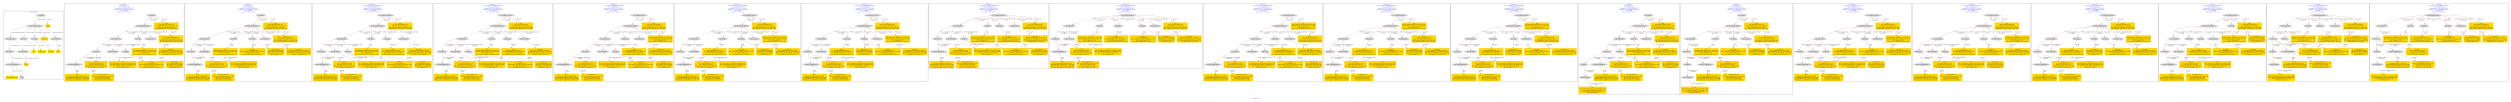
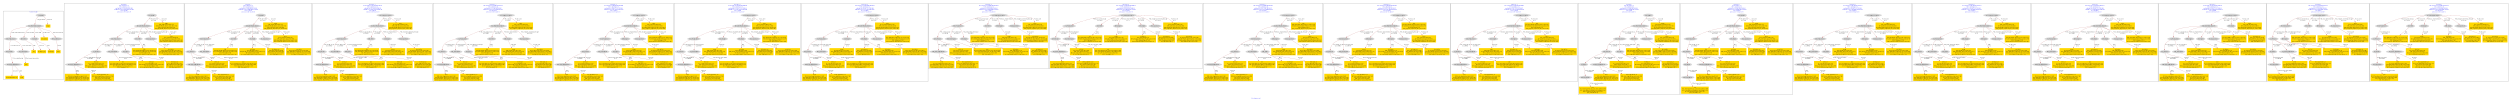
(22, 77) -> (22, 77)
